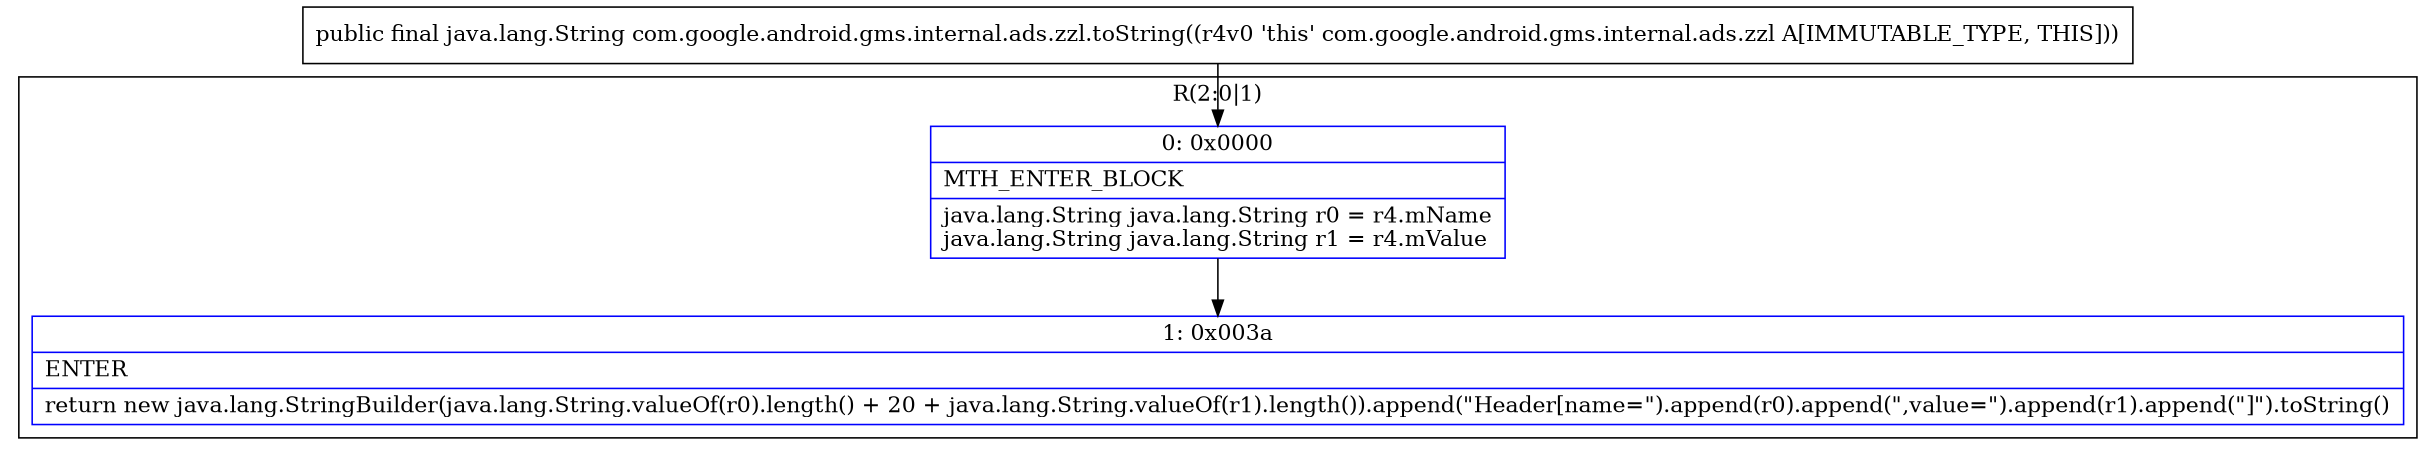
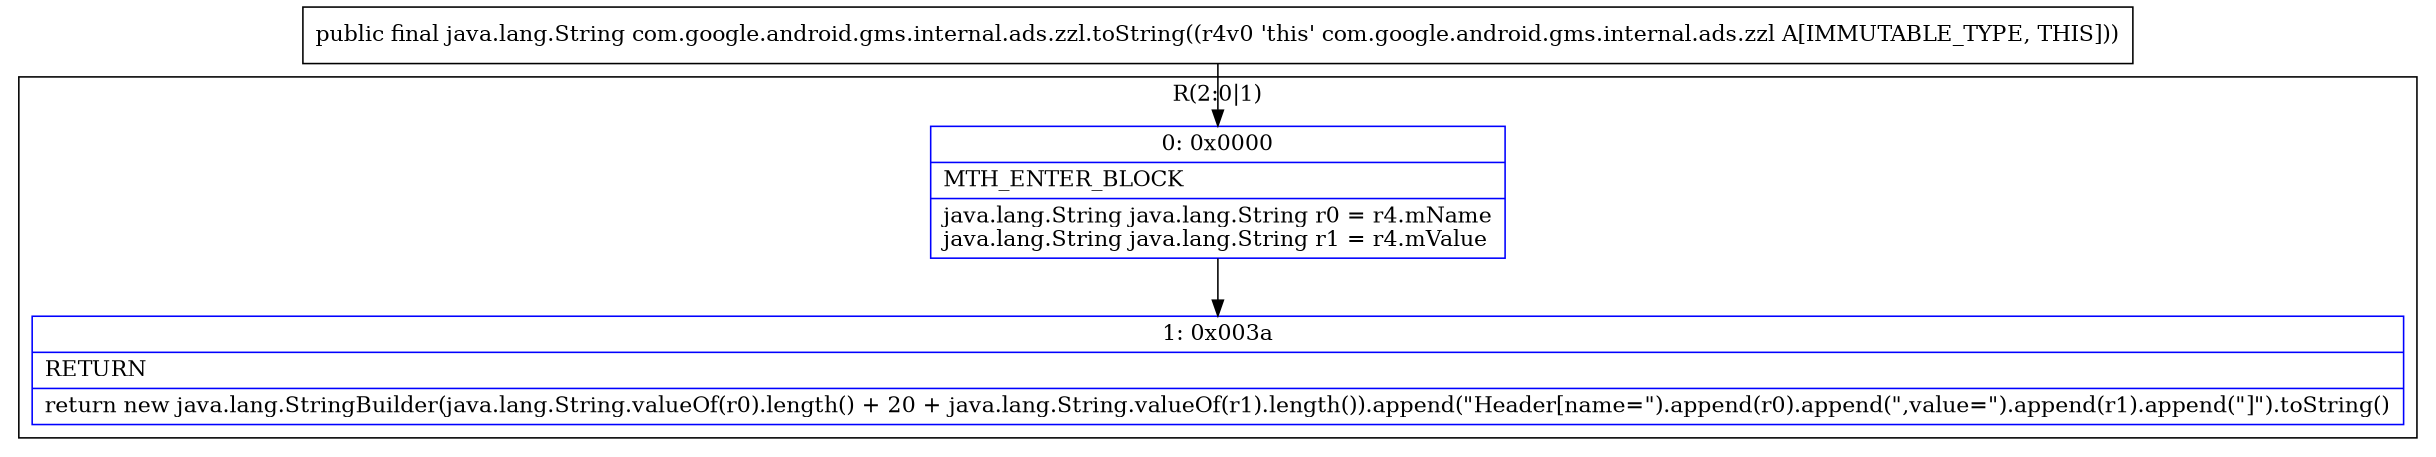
(86, 370) -> (96, 370)
